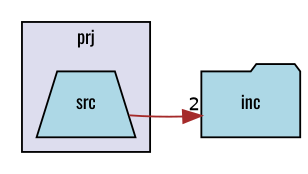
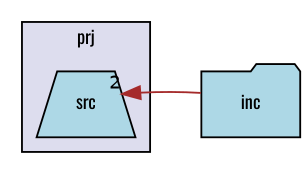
(162, 117) -> (171, 92)
